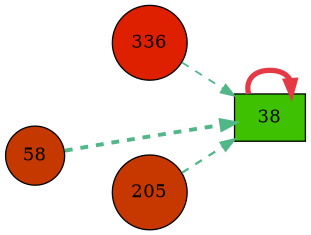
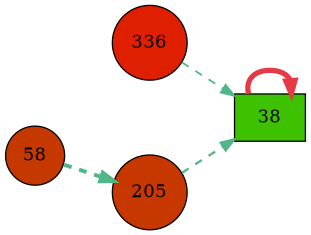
(143, 137) -> (83, 171)
